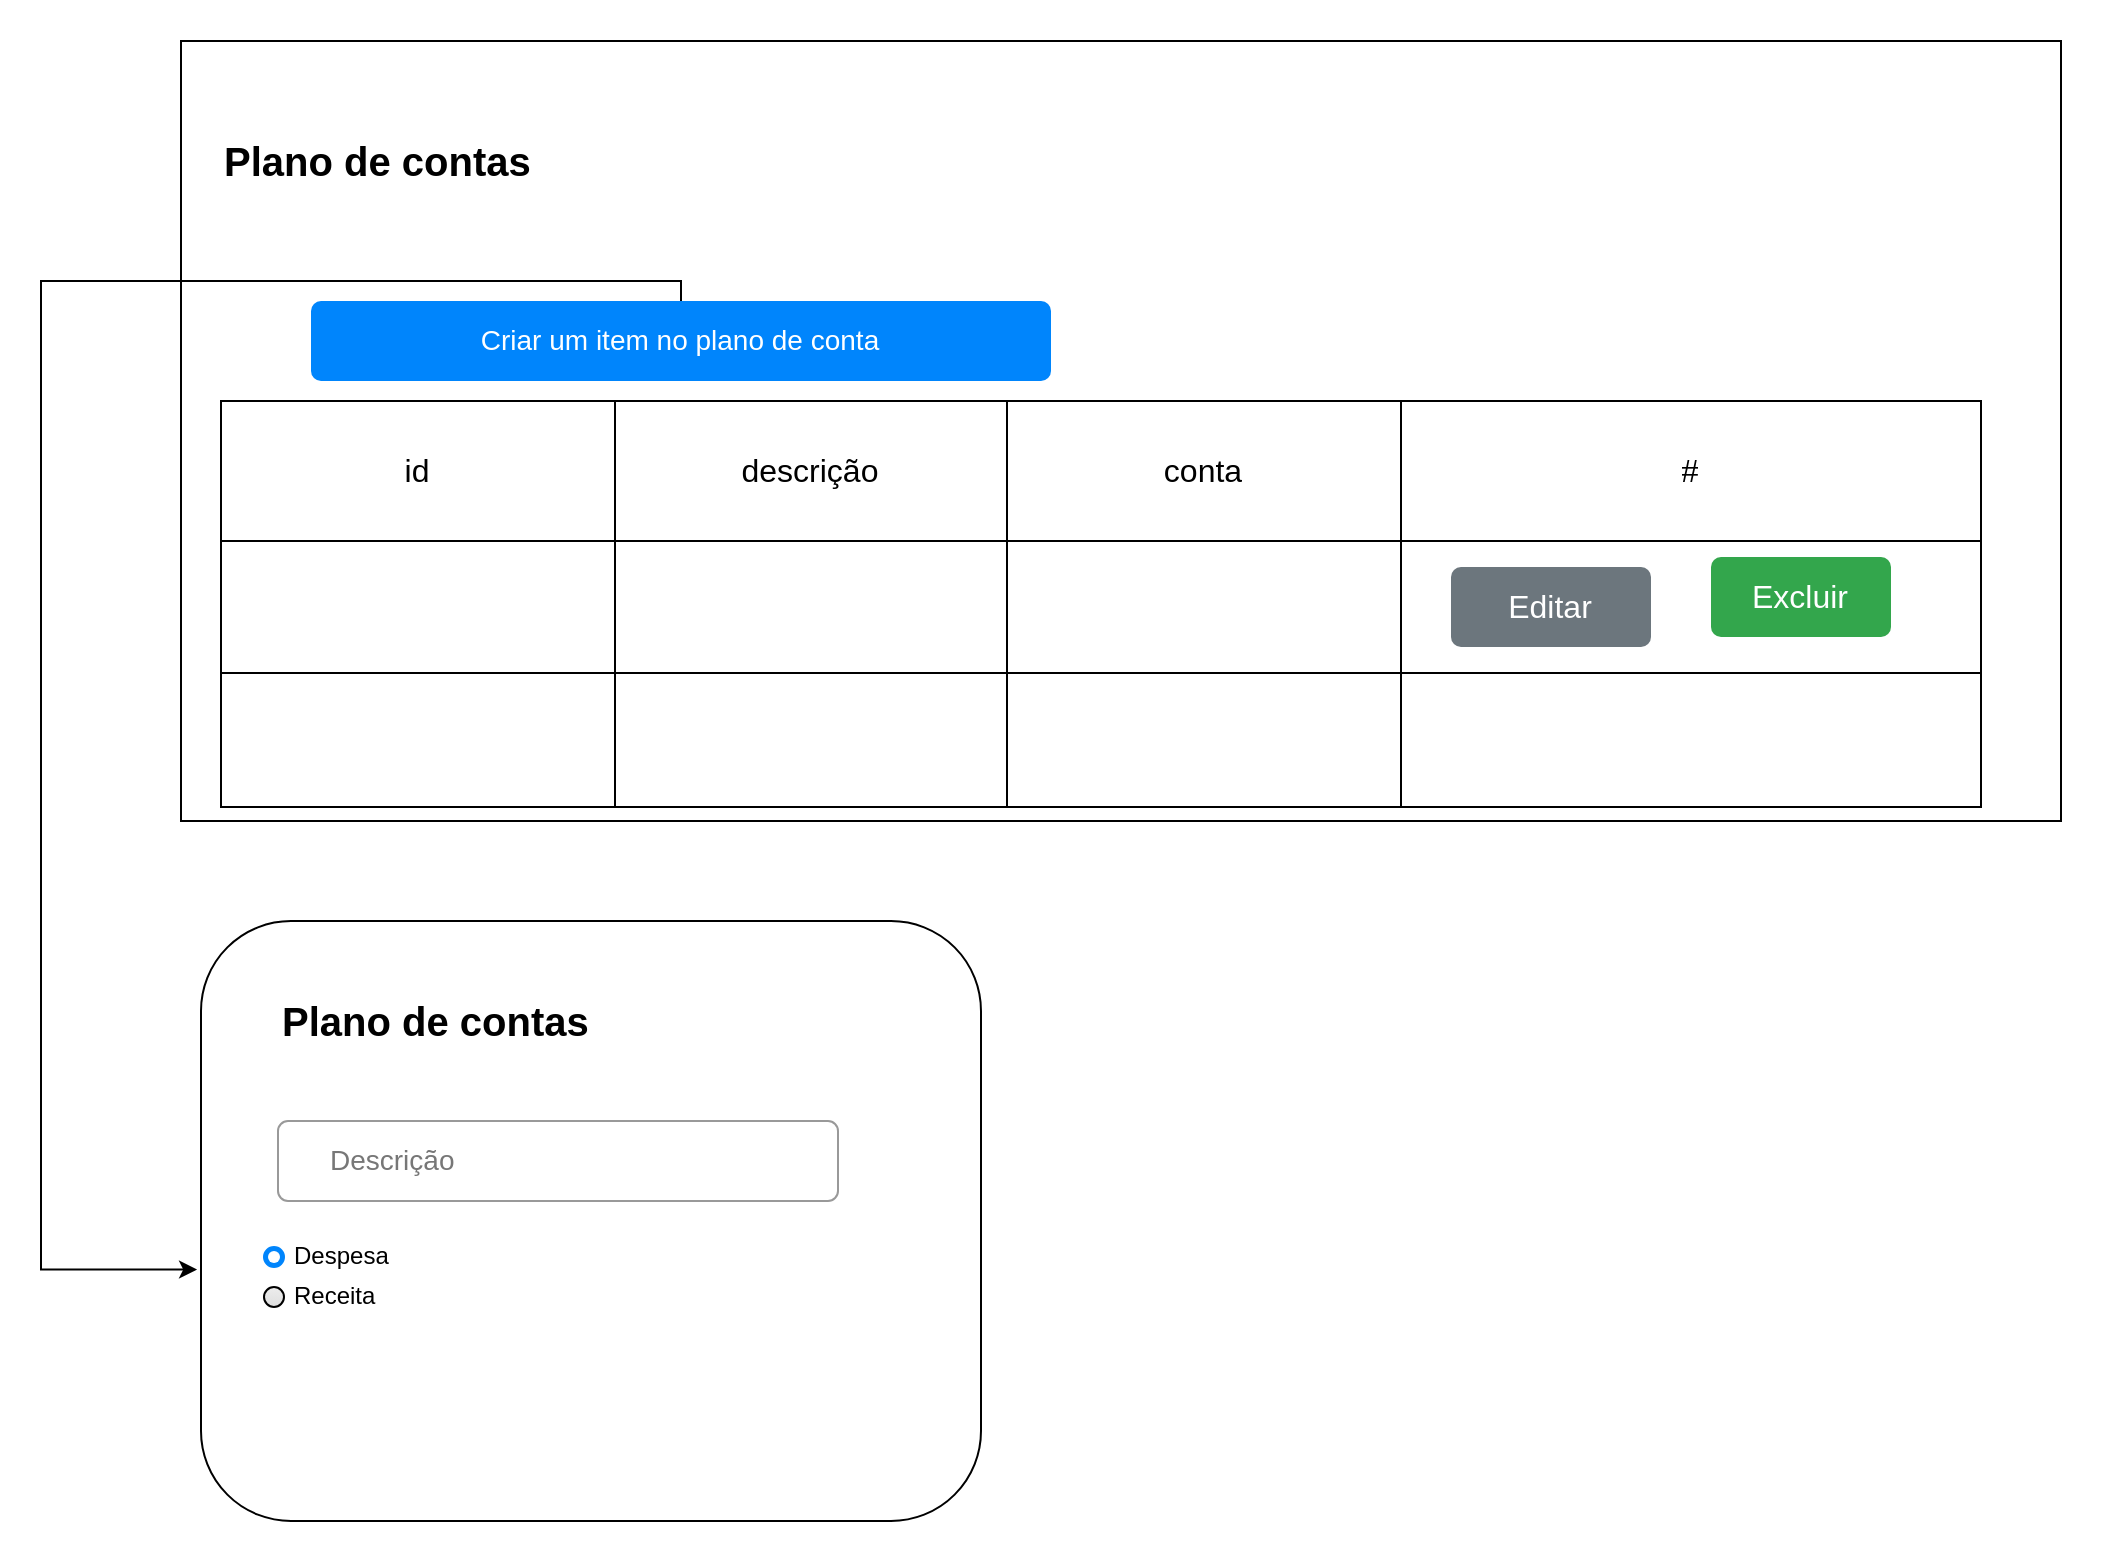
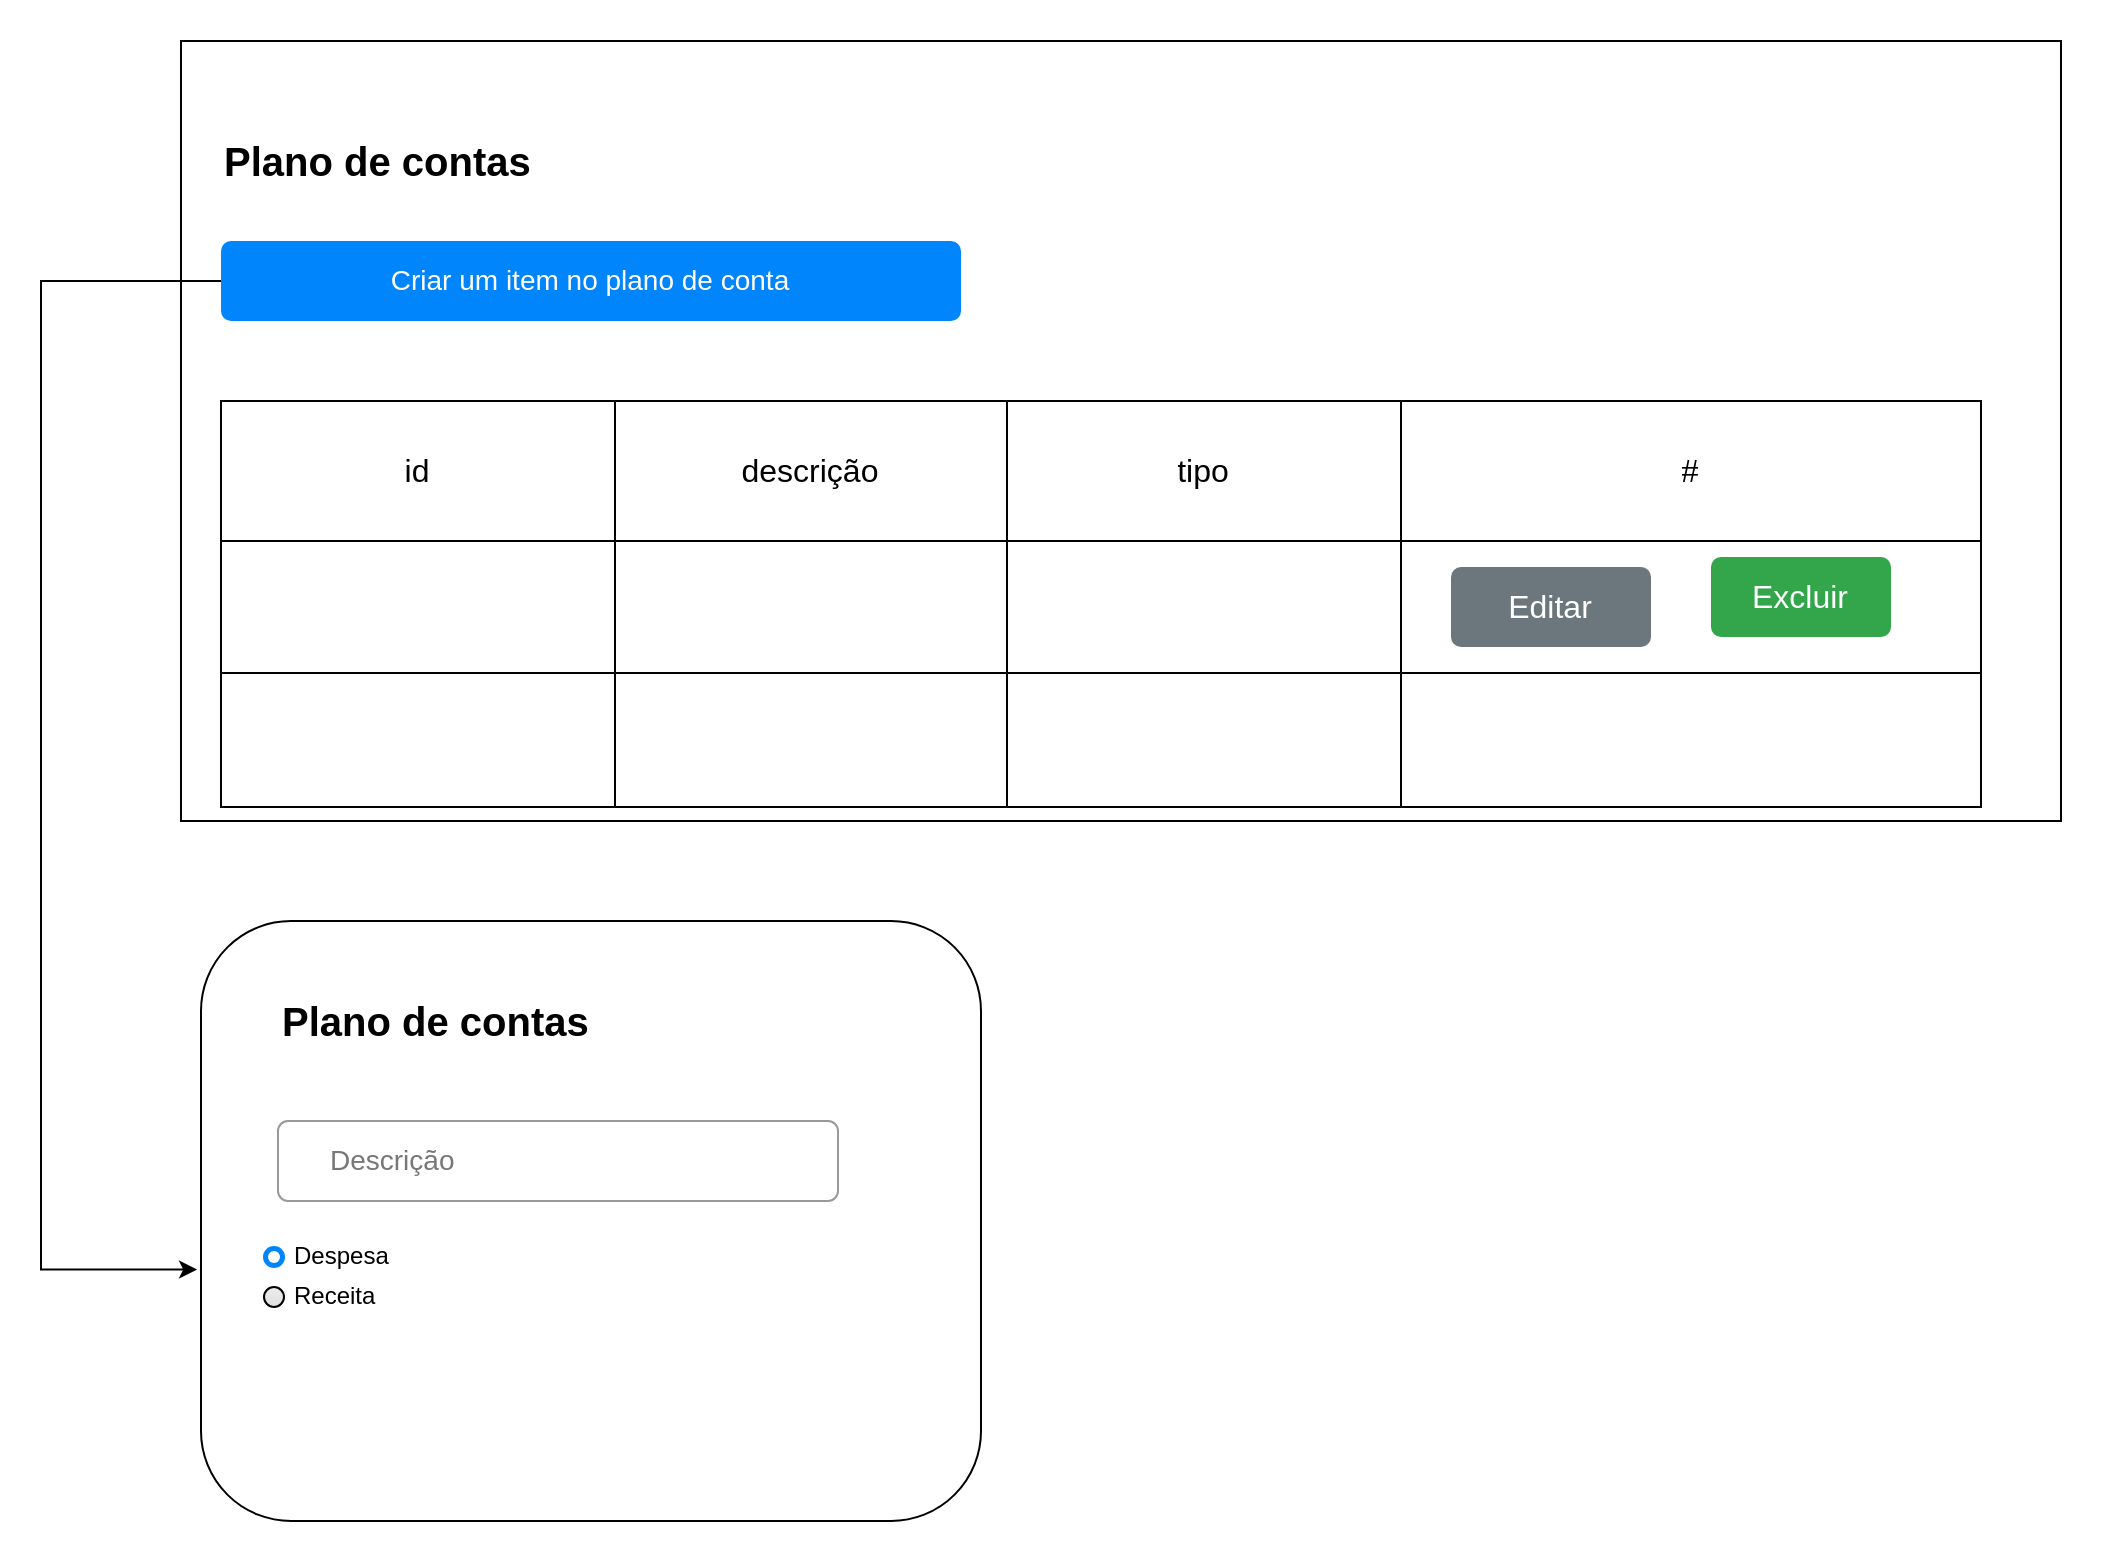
(681, 341) -> (591, 281)
(1204, 471) -> (1204, 471)
